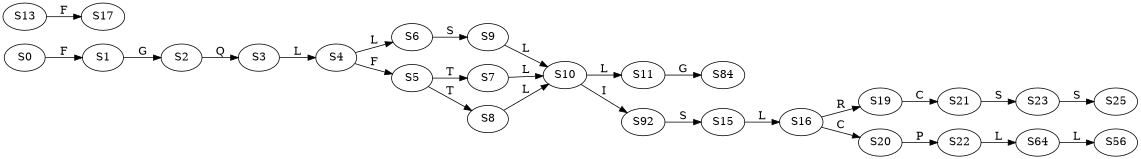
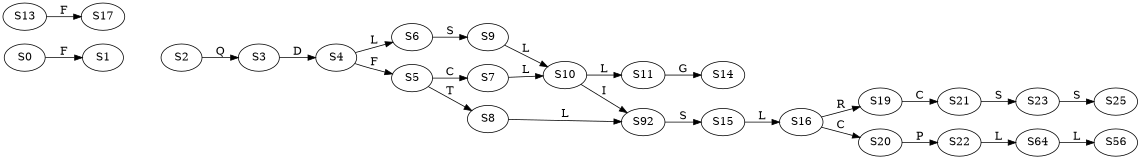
(298, 52) -> (298, 52)
(138, 58) -> none
(450, 72) -> (450, 72)
(723, 75) -> (723, 75)
(523, 99) -> (561, 120)
